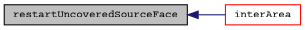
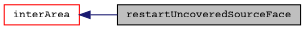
(212, 15) -> (104, 15)
